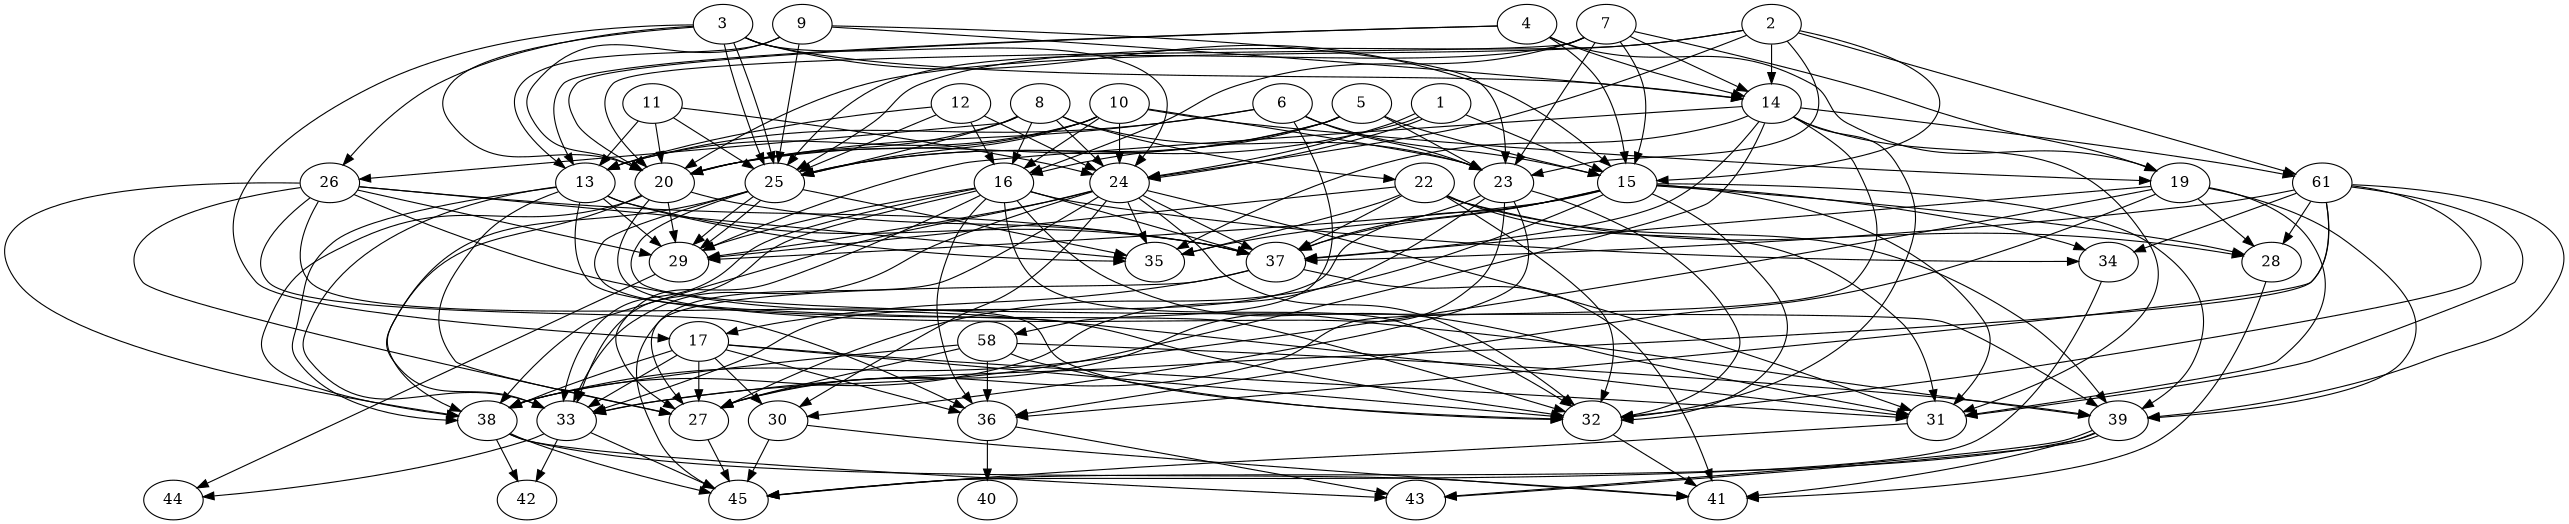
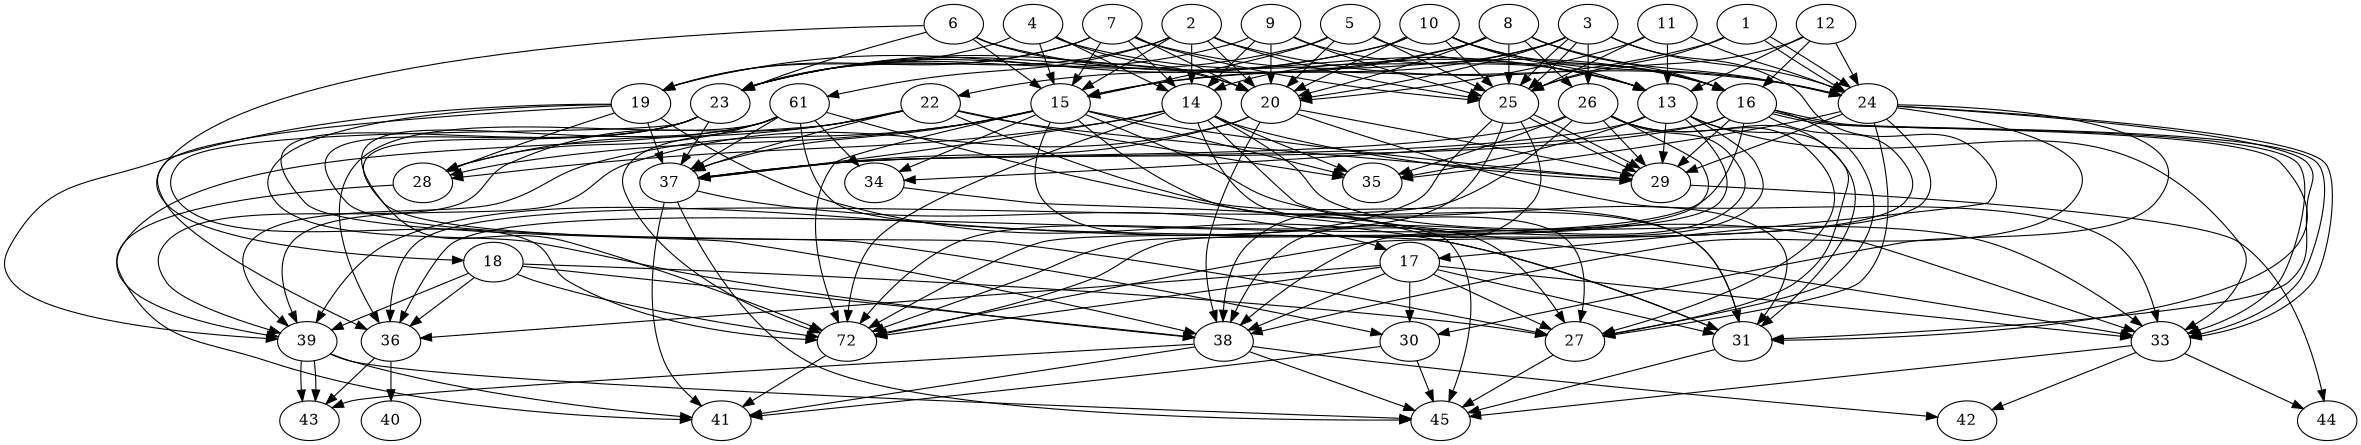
(2103, 146) -> (832, 148)
(1193, 220) -> none
(959, 221) -> none
(987, 341) -> (493, 262)
(1592, 421) -> (847, 341)
